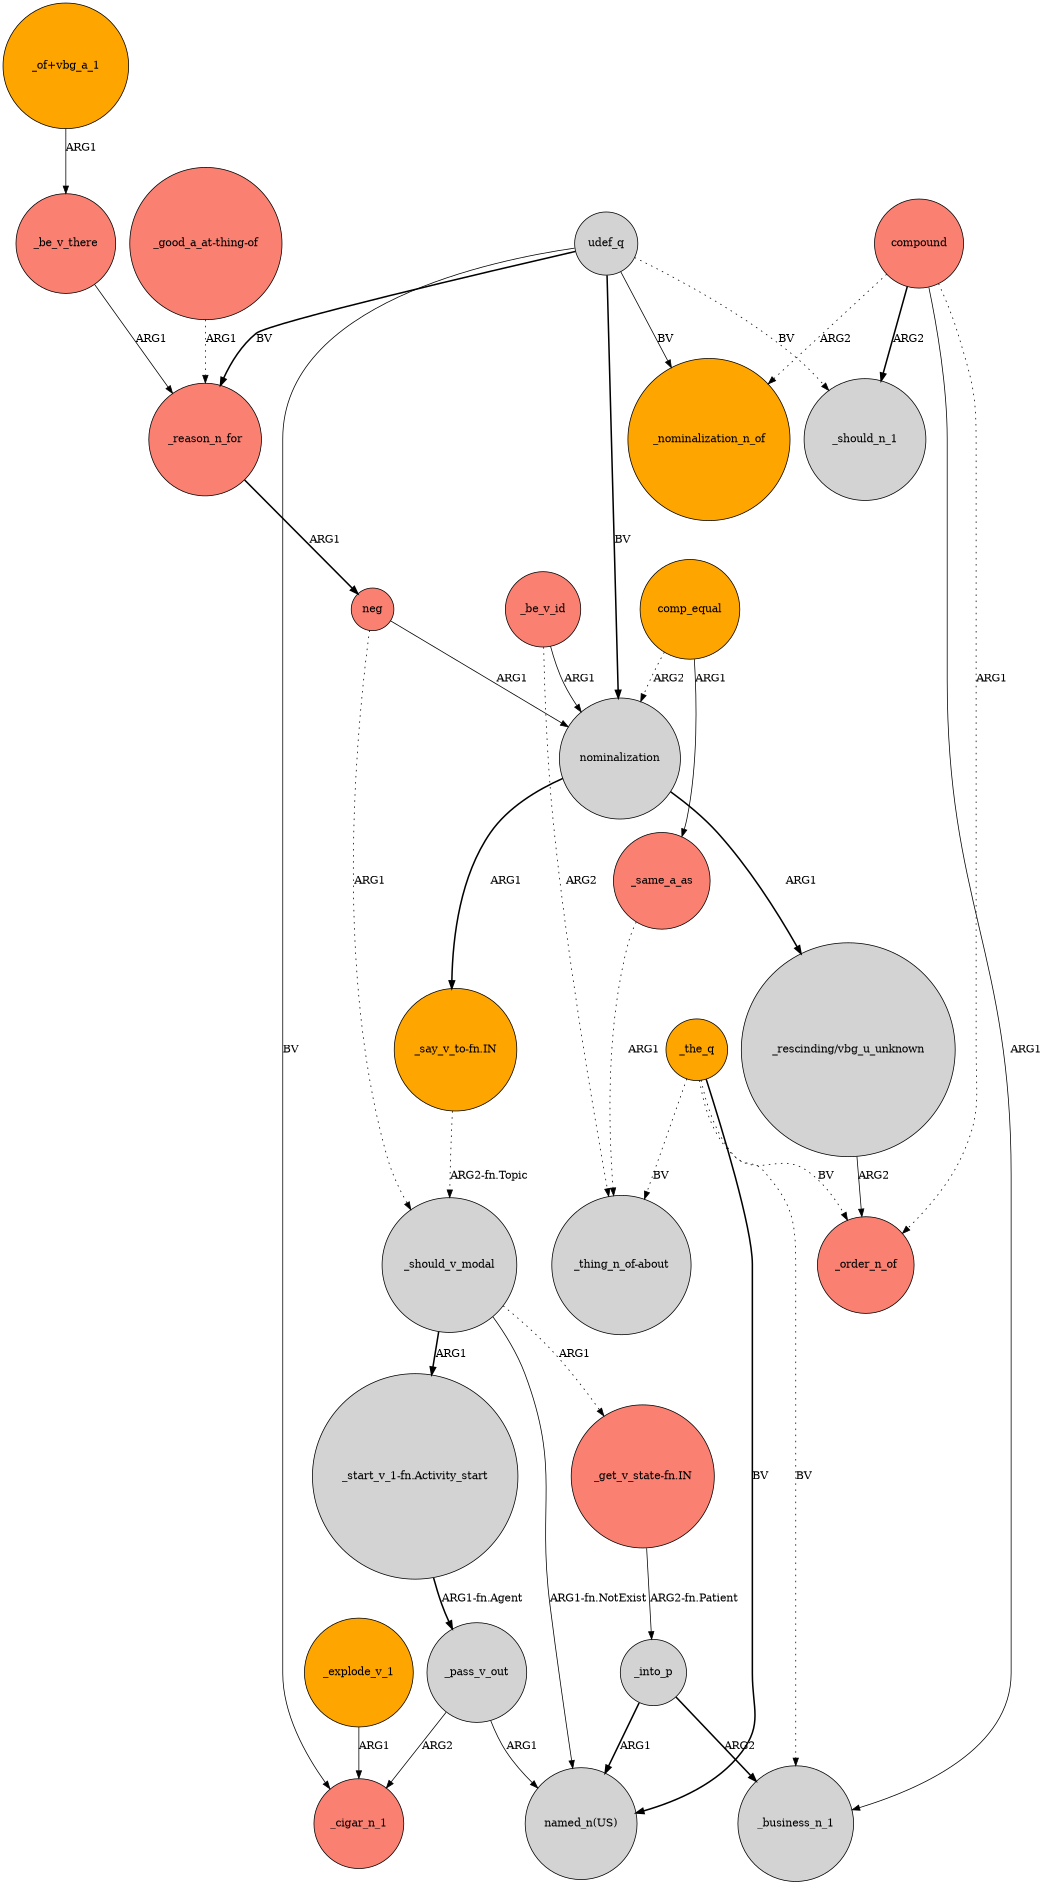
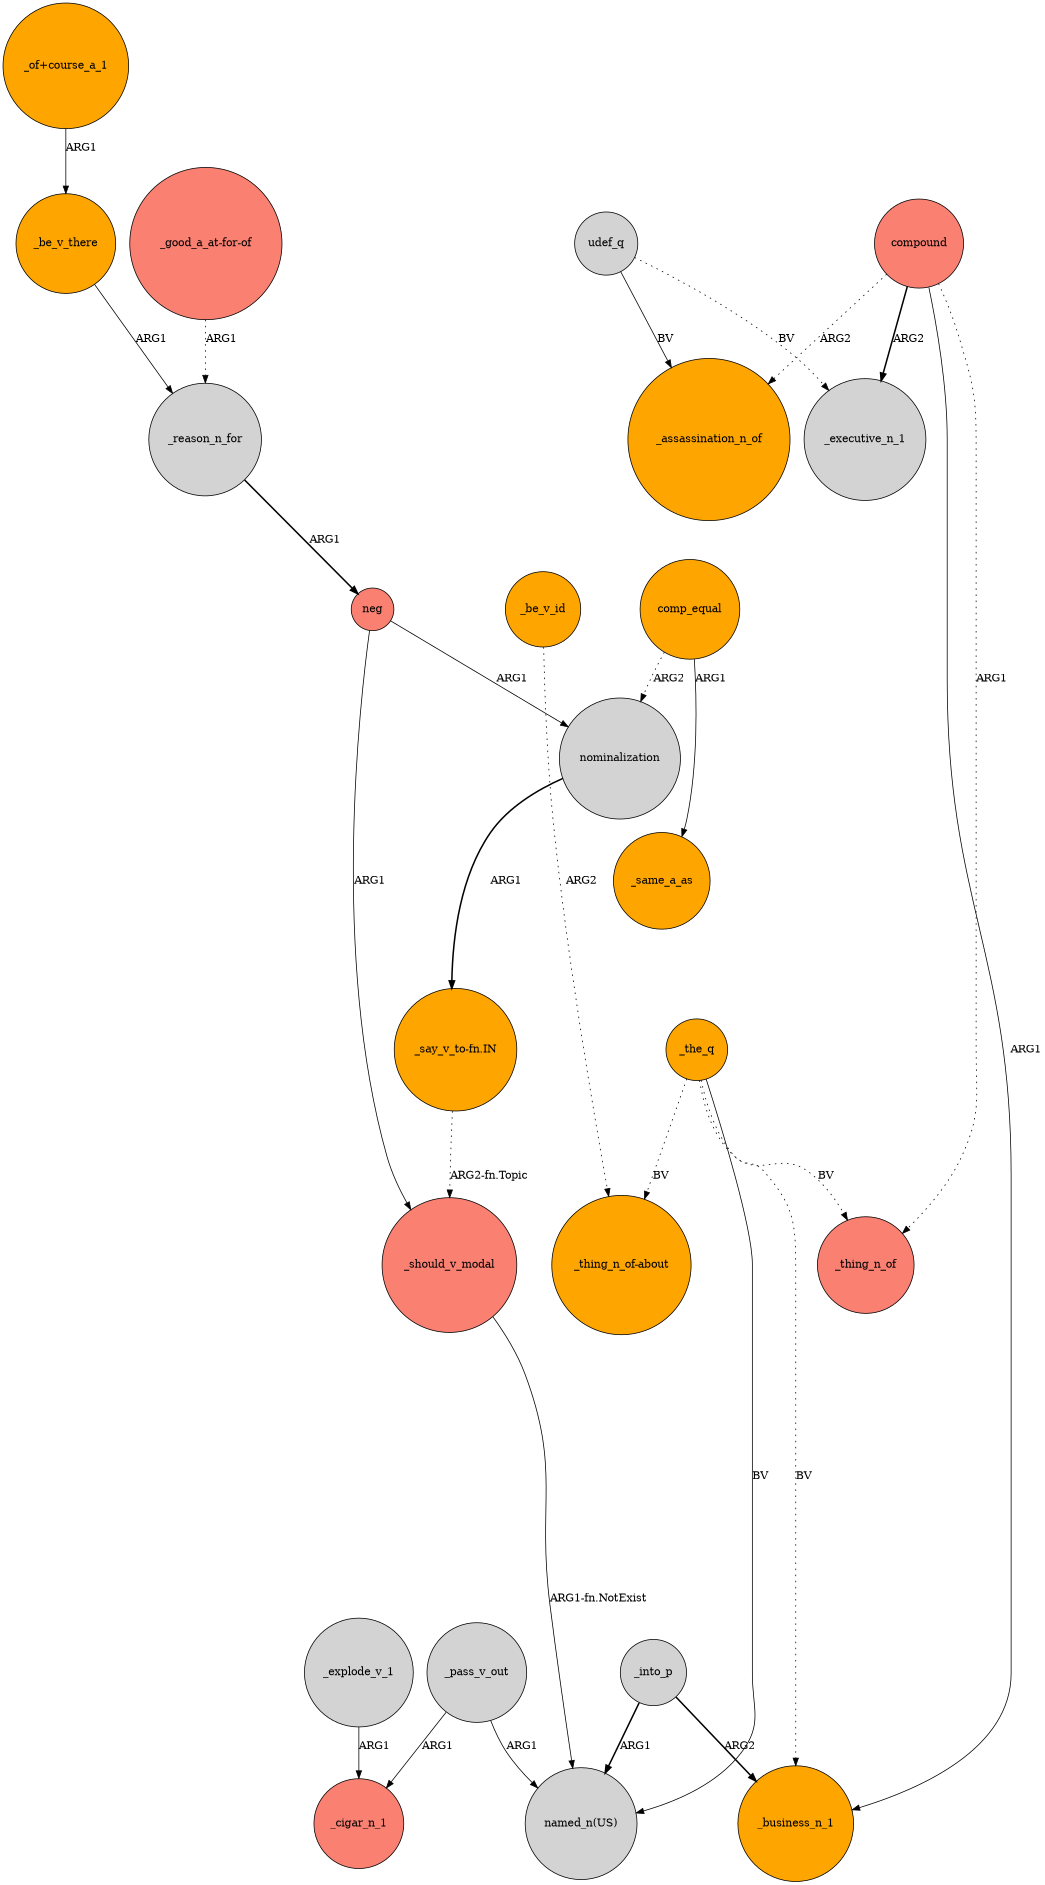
(66, 66) -> (66, 66)
(66, 244) -> (66, 244)
(206, 244) -> (206, 244)
(388, 296) -> none
(205, 440) -> (205, 440)
(709, 440) -> (709, 440)
(865, 440) -> (865, 440)
(613, 483) -> none
(543, 609) -> (543, 609)
(561, 677) -> none
(662, 881) -> (662, 881)
(354, 920) -> (354, 920)
(283, 927) -> none
(848, 1050) -> none
(612, 1054) -> none
(449, 1265) -> (449, 1265)
(621, 1265) -> (621, 1265)
(866, 1265) -> (866, 1265)
(752, 1472) -> (752, 1472)
(415, 1476) -> none
(643, 1476) -> none
(359, 1673) -> (359, 1673)
(438, 1746) -> (438, 1746)
(796, 1824) -> (796, 1824)
